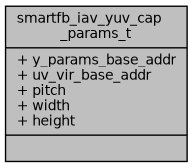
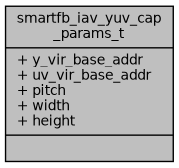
(96, 60) -> (80, 60)
